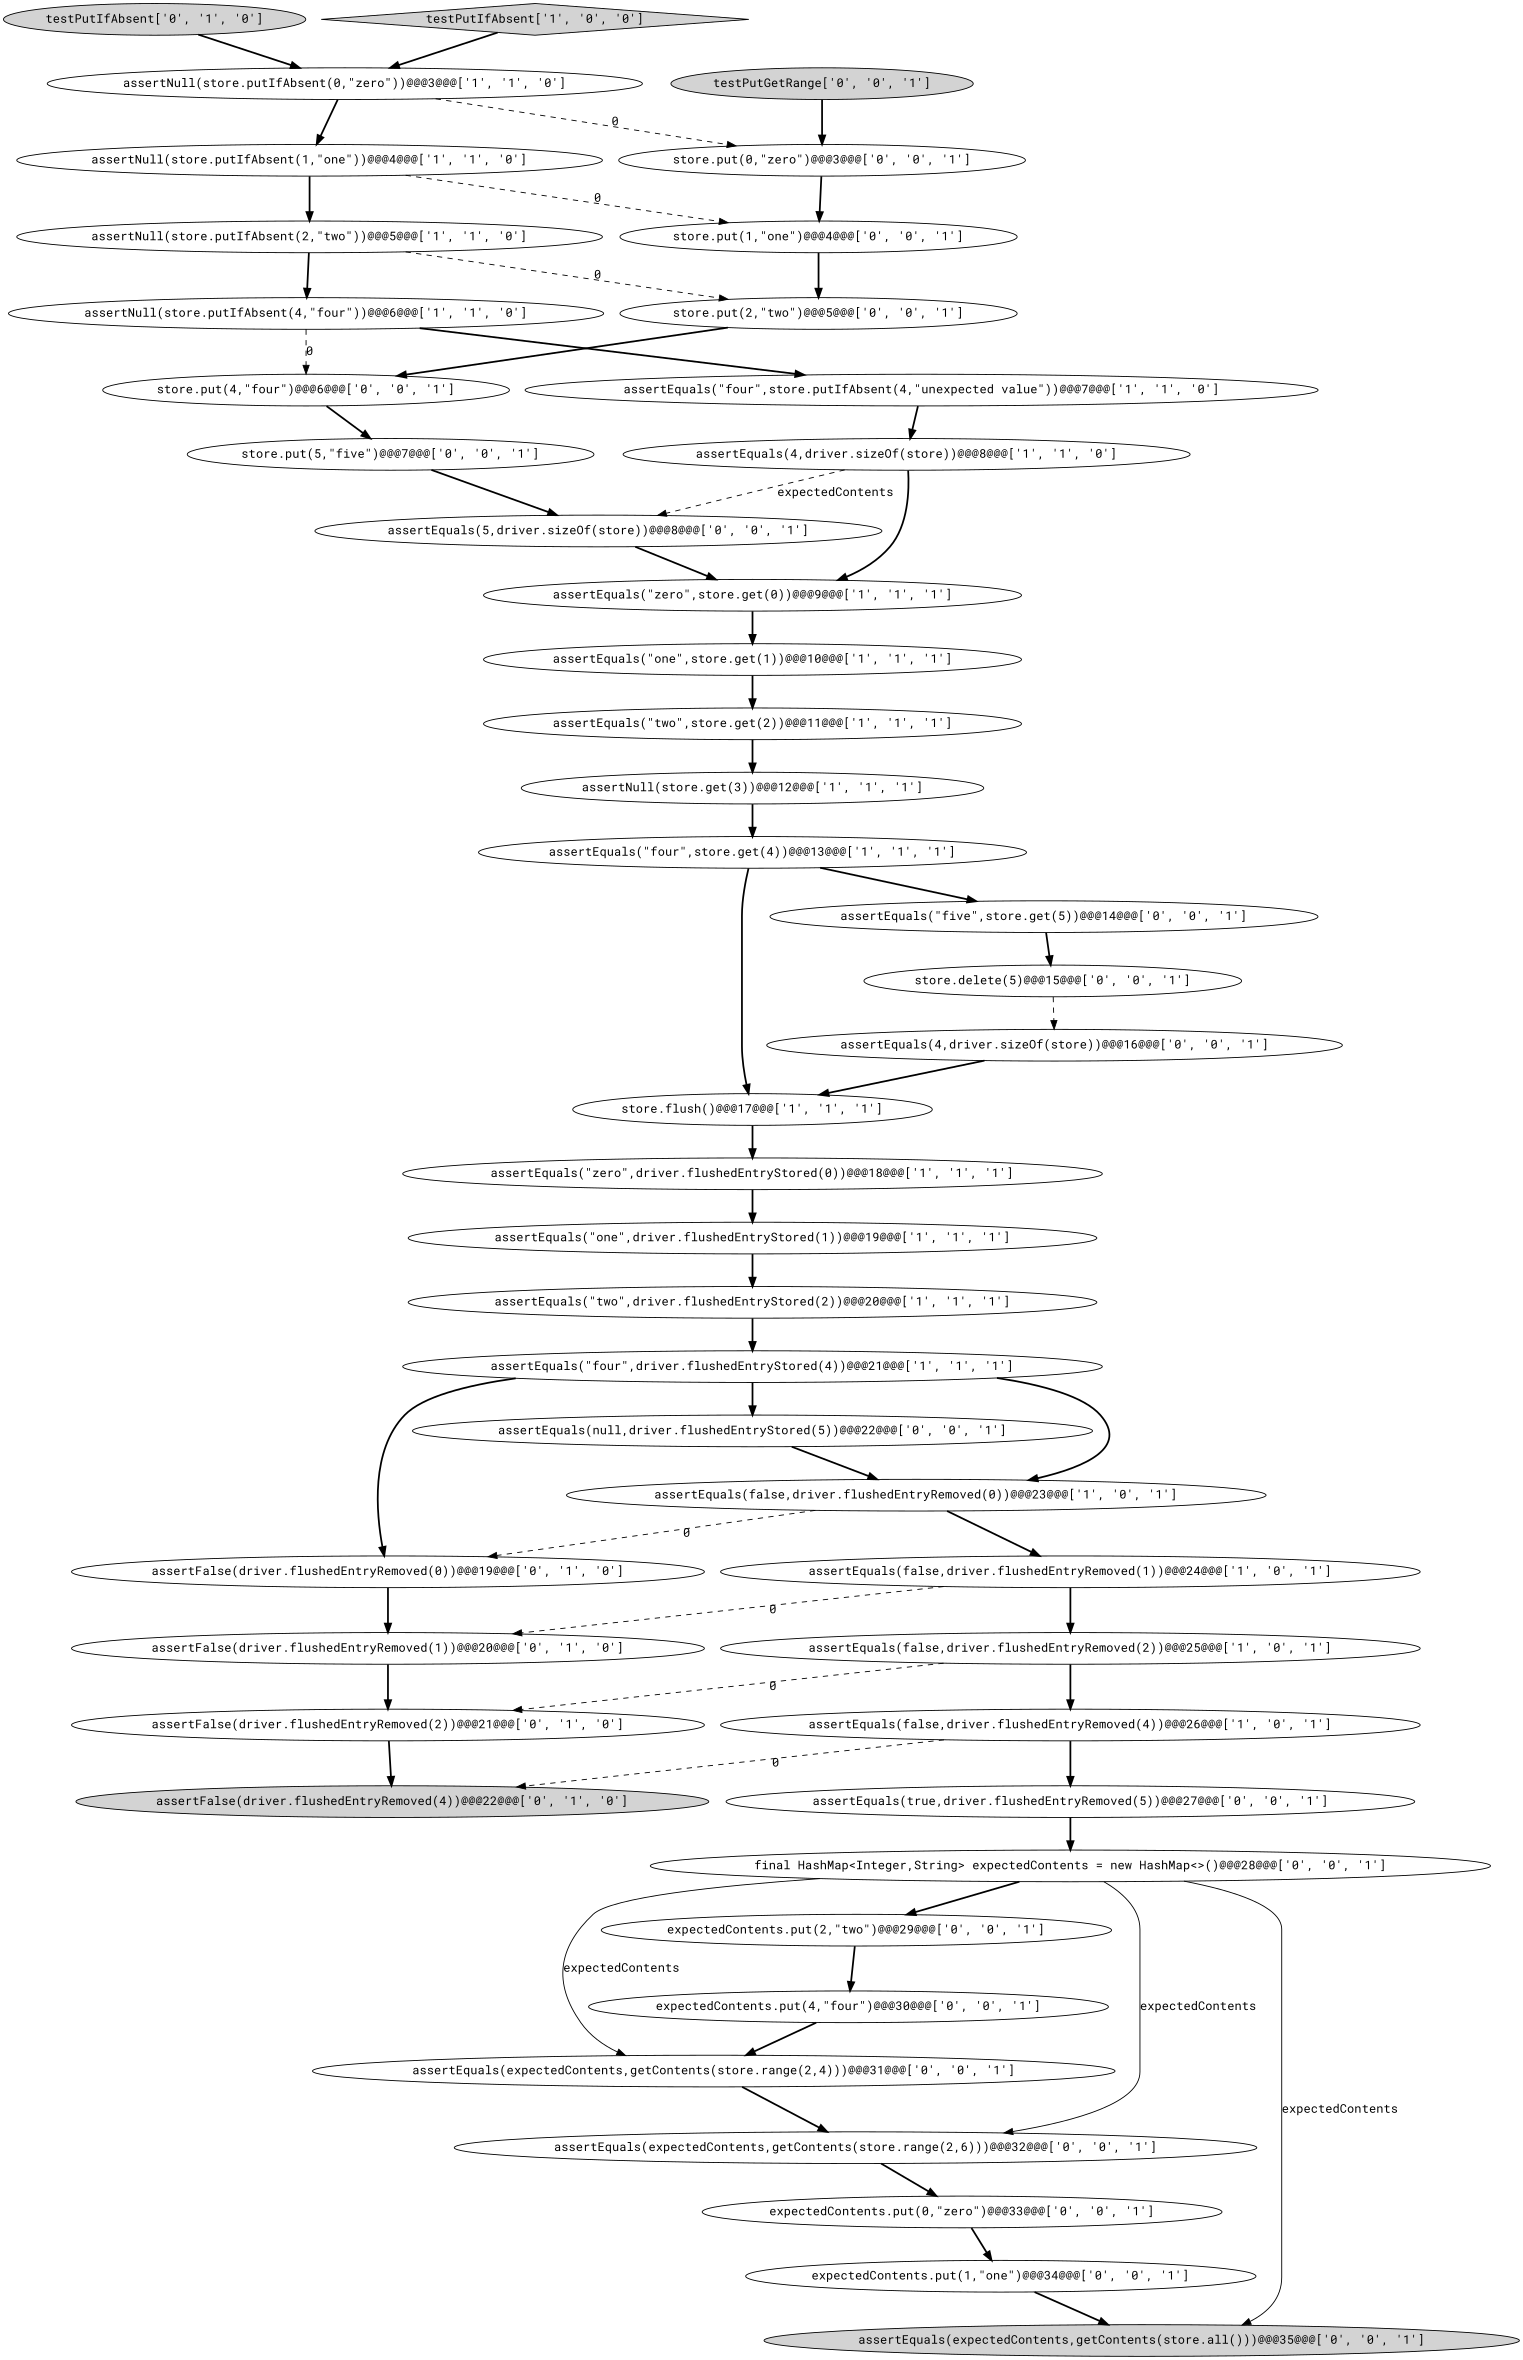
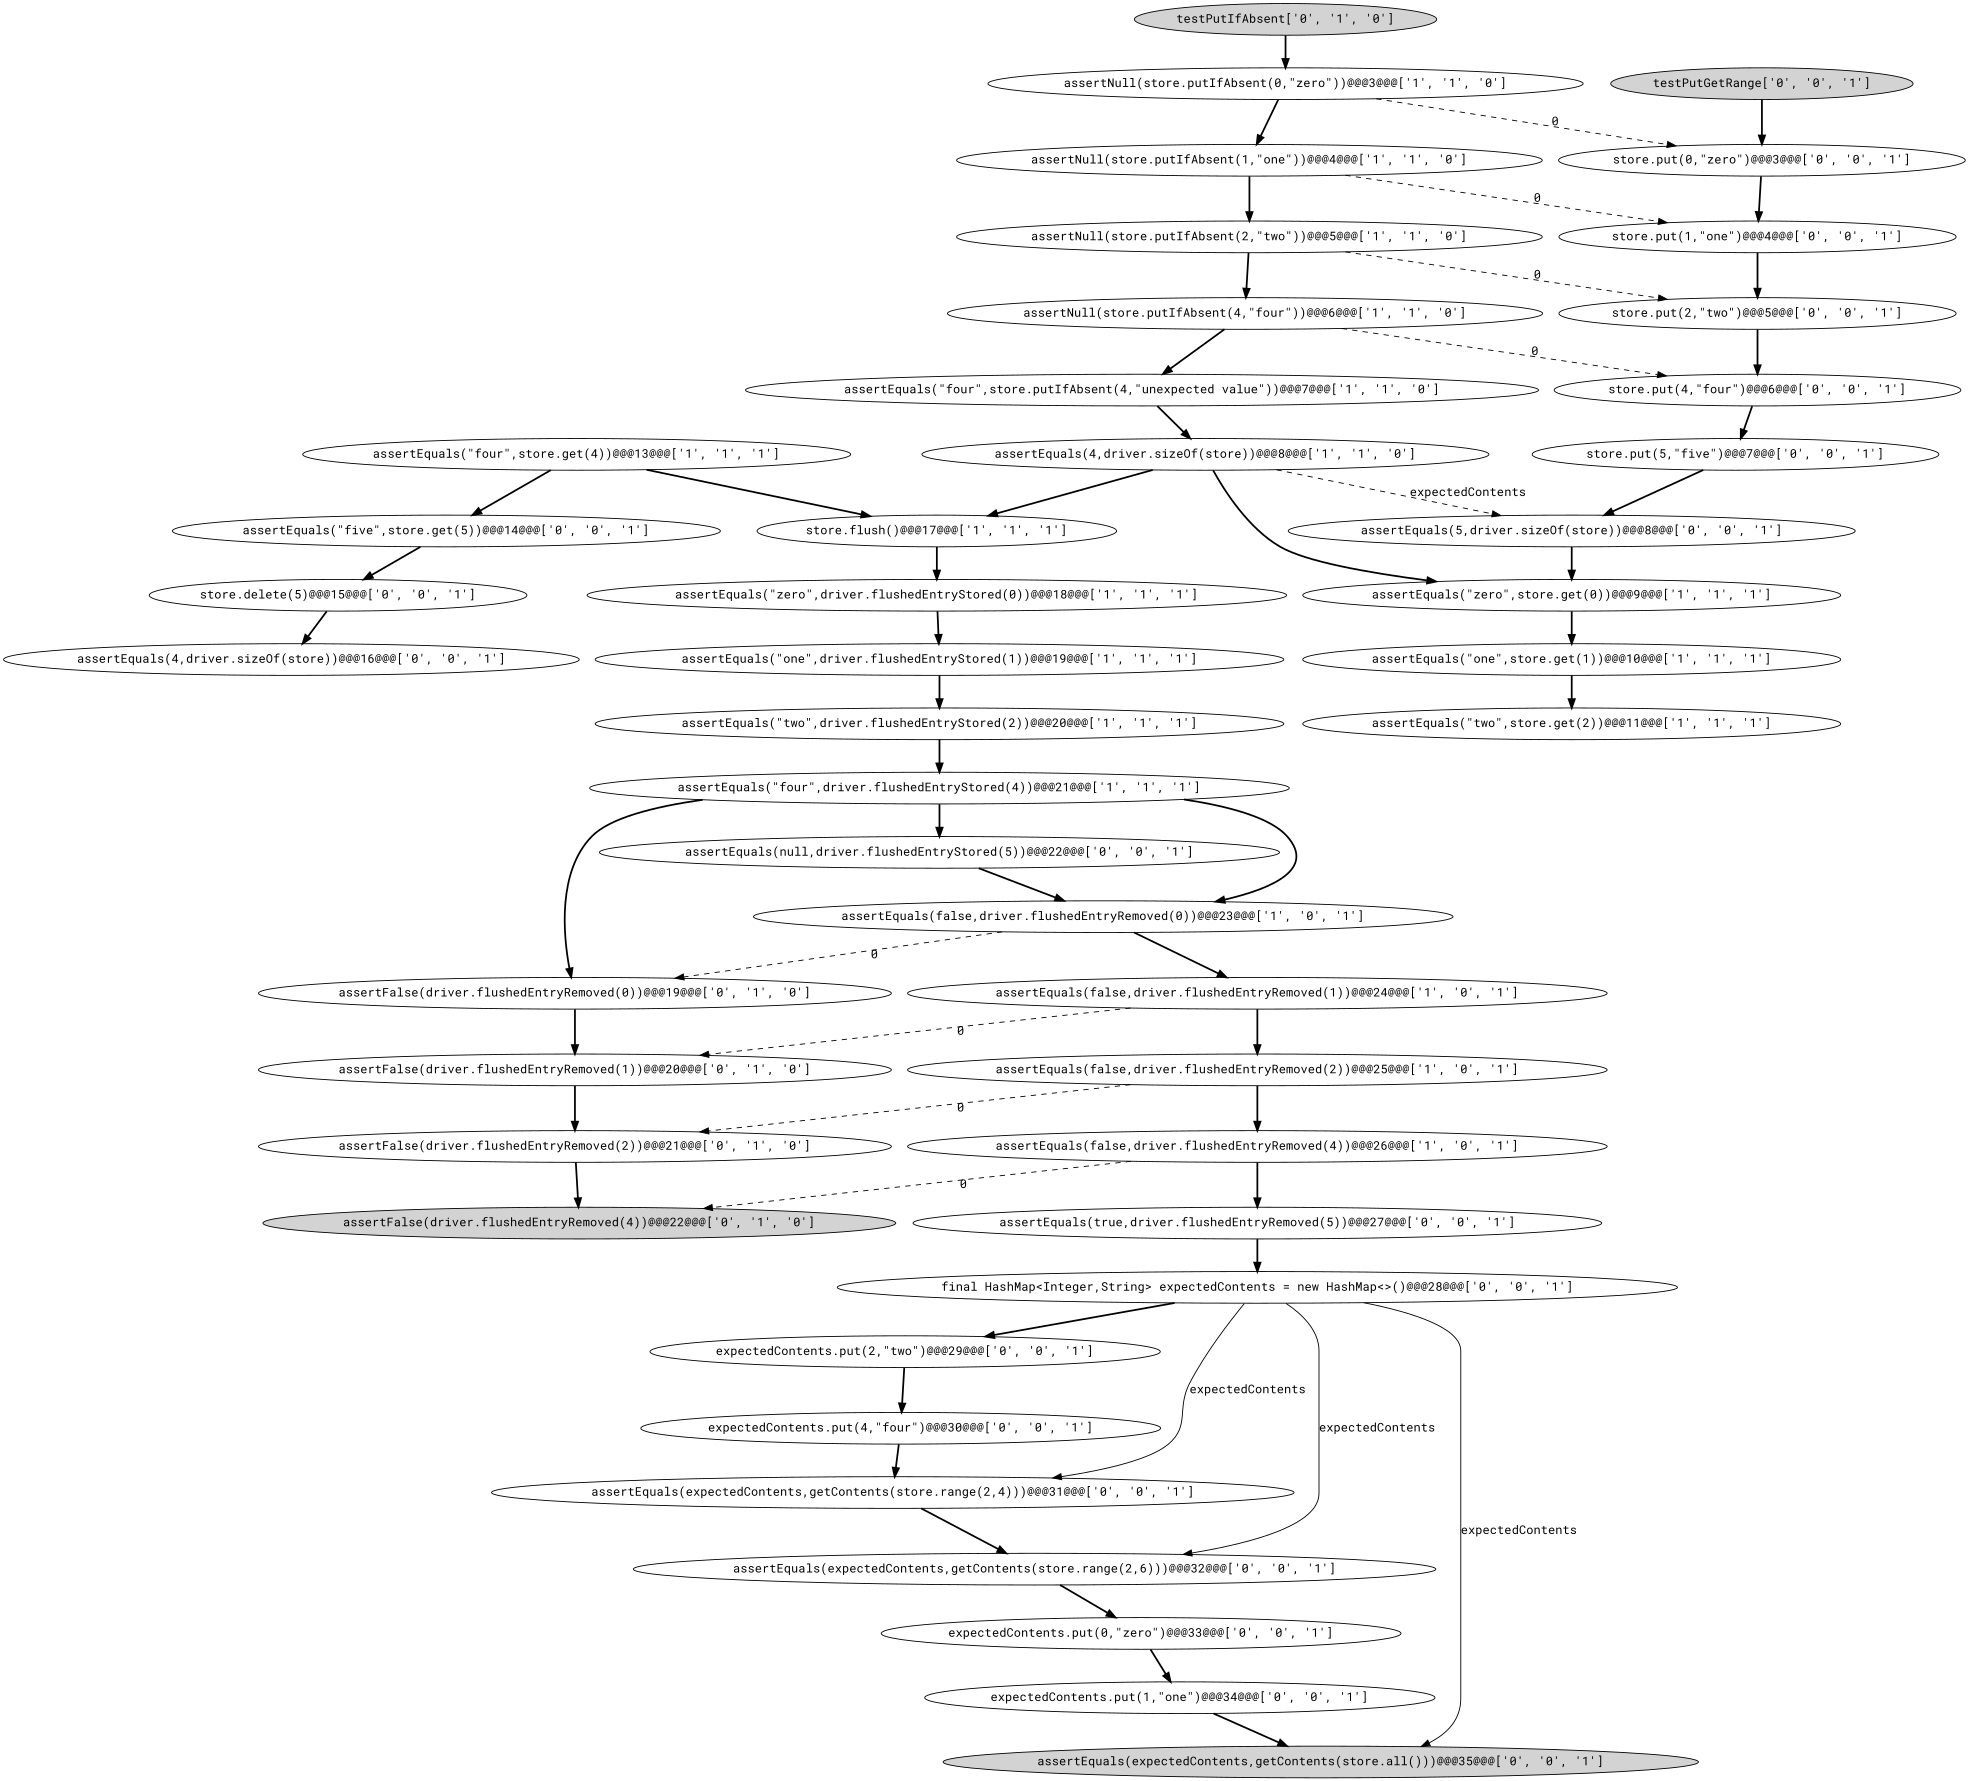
(535, 19) -> none
(753, 788) -> none
(1054, 1009) -> (317, 624)
(906, 1077) -> (1075, 492)
